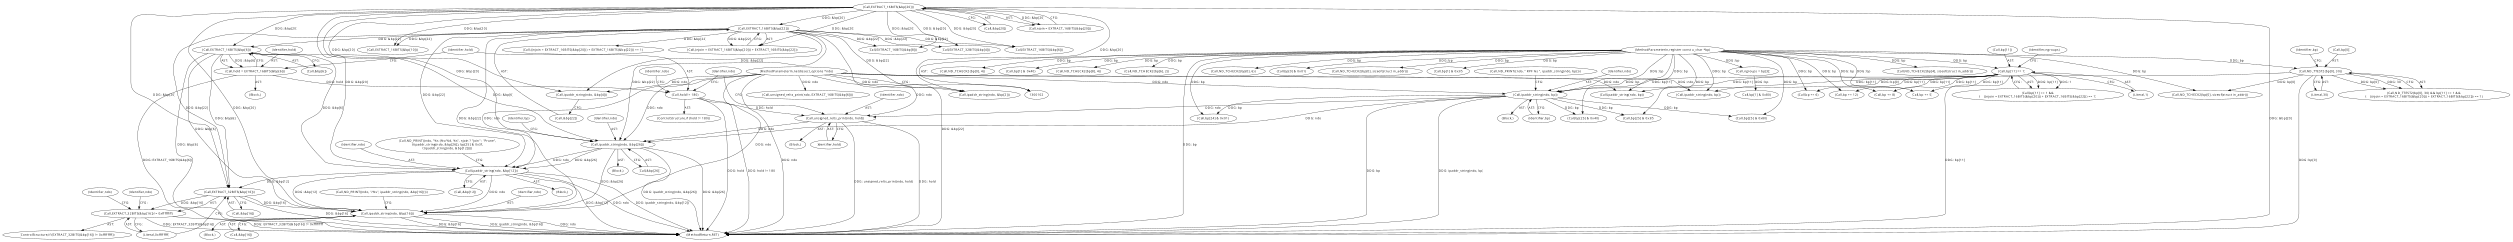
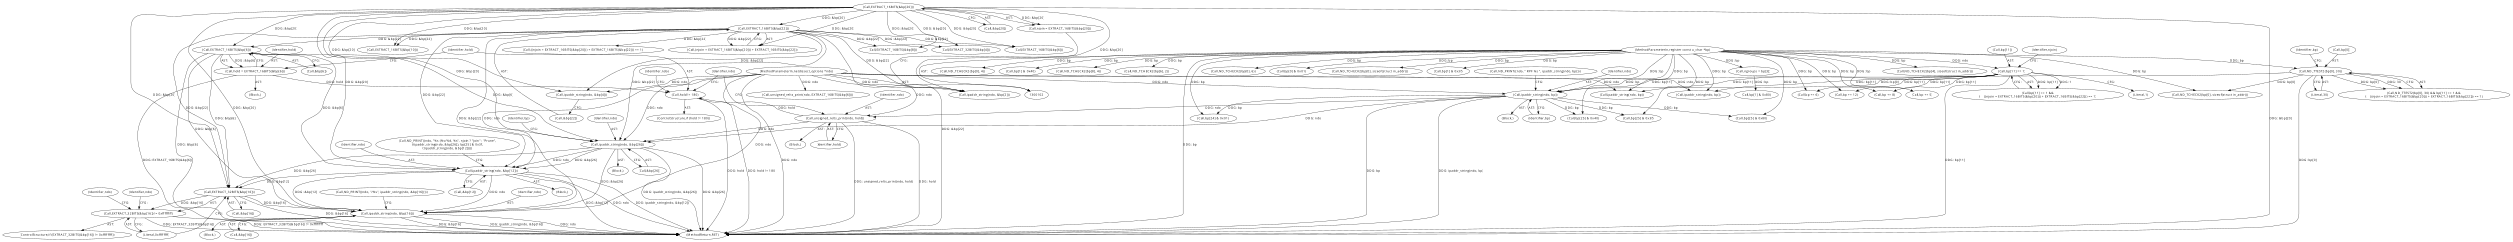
(992, 11) -> (954, 56)
(2044, 50) -> (2044, 50)
(1960, 61) -> (1960, 61)
(2074, 74) -> none
(906, 82) -> (906, 82)
(1965, 87) -> none
(753, 109) -> (753, 102)
none -> (413, 155)
